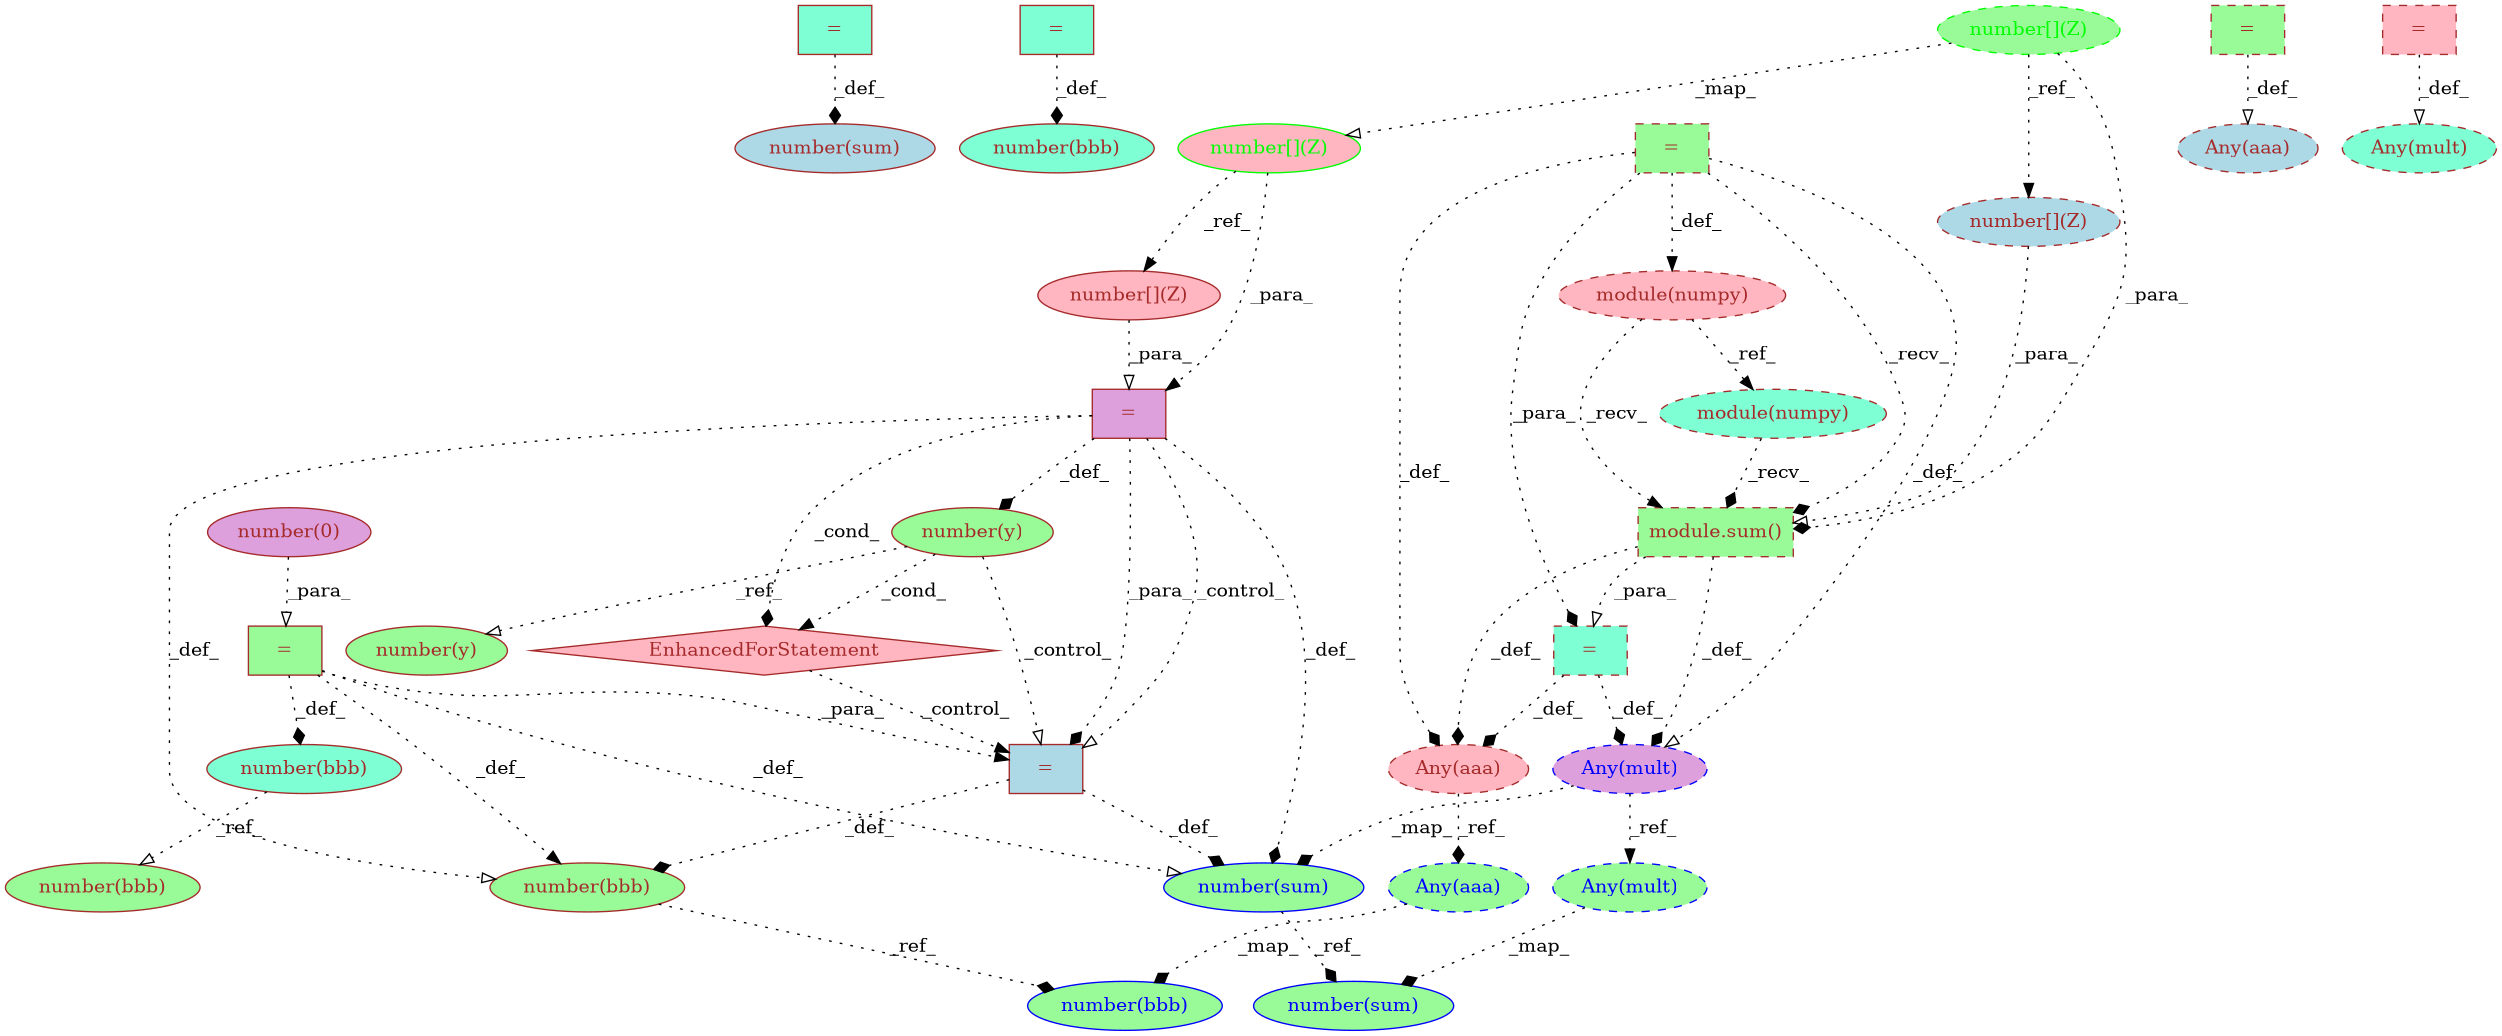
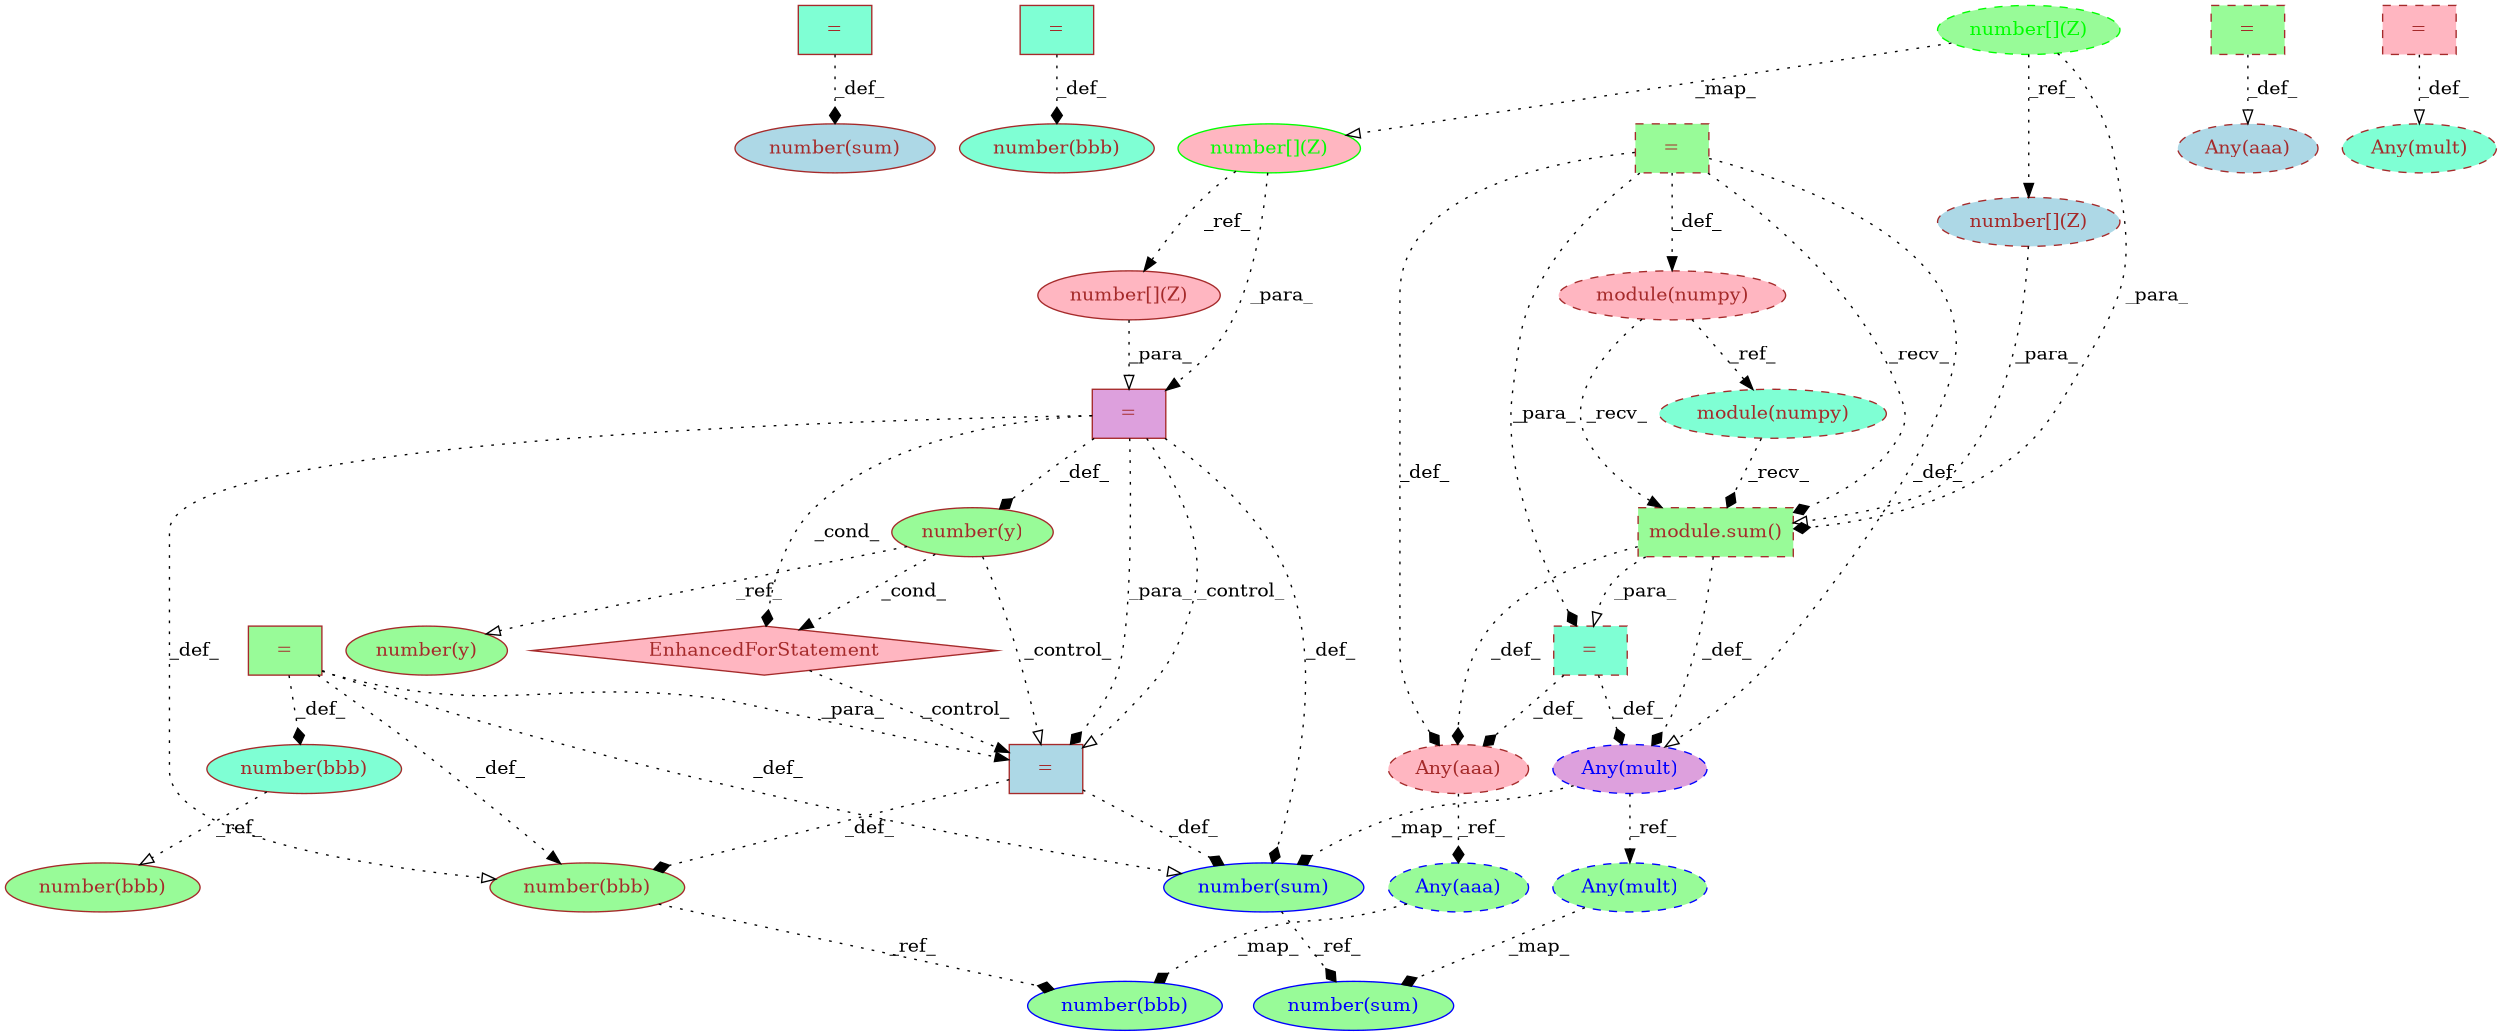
(289, 532) -> none
